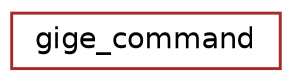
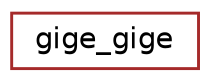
(146, 41) -> (105, 41)
